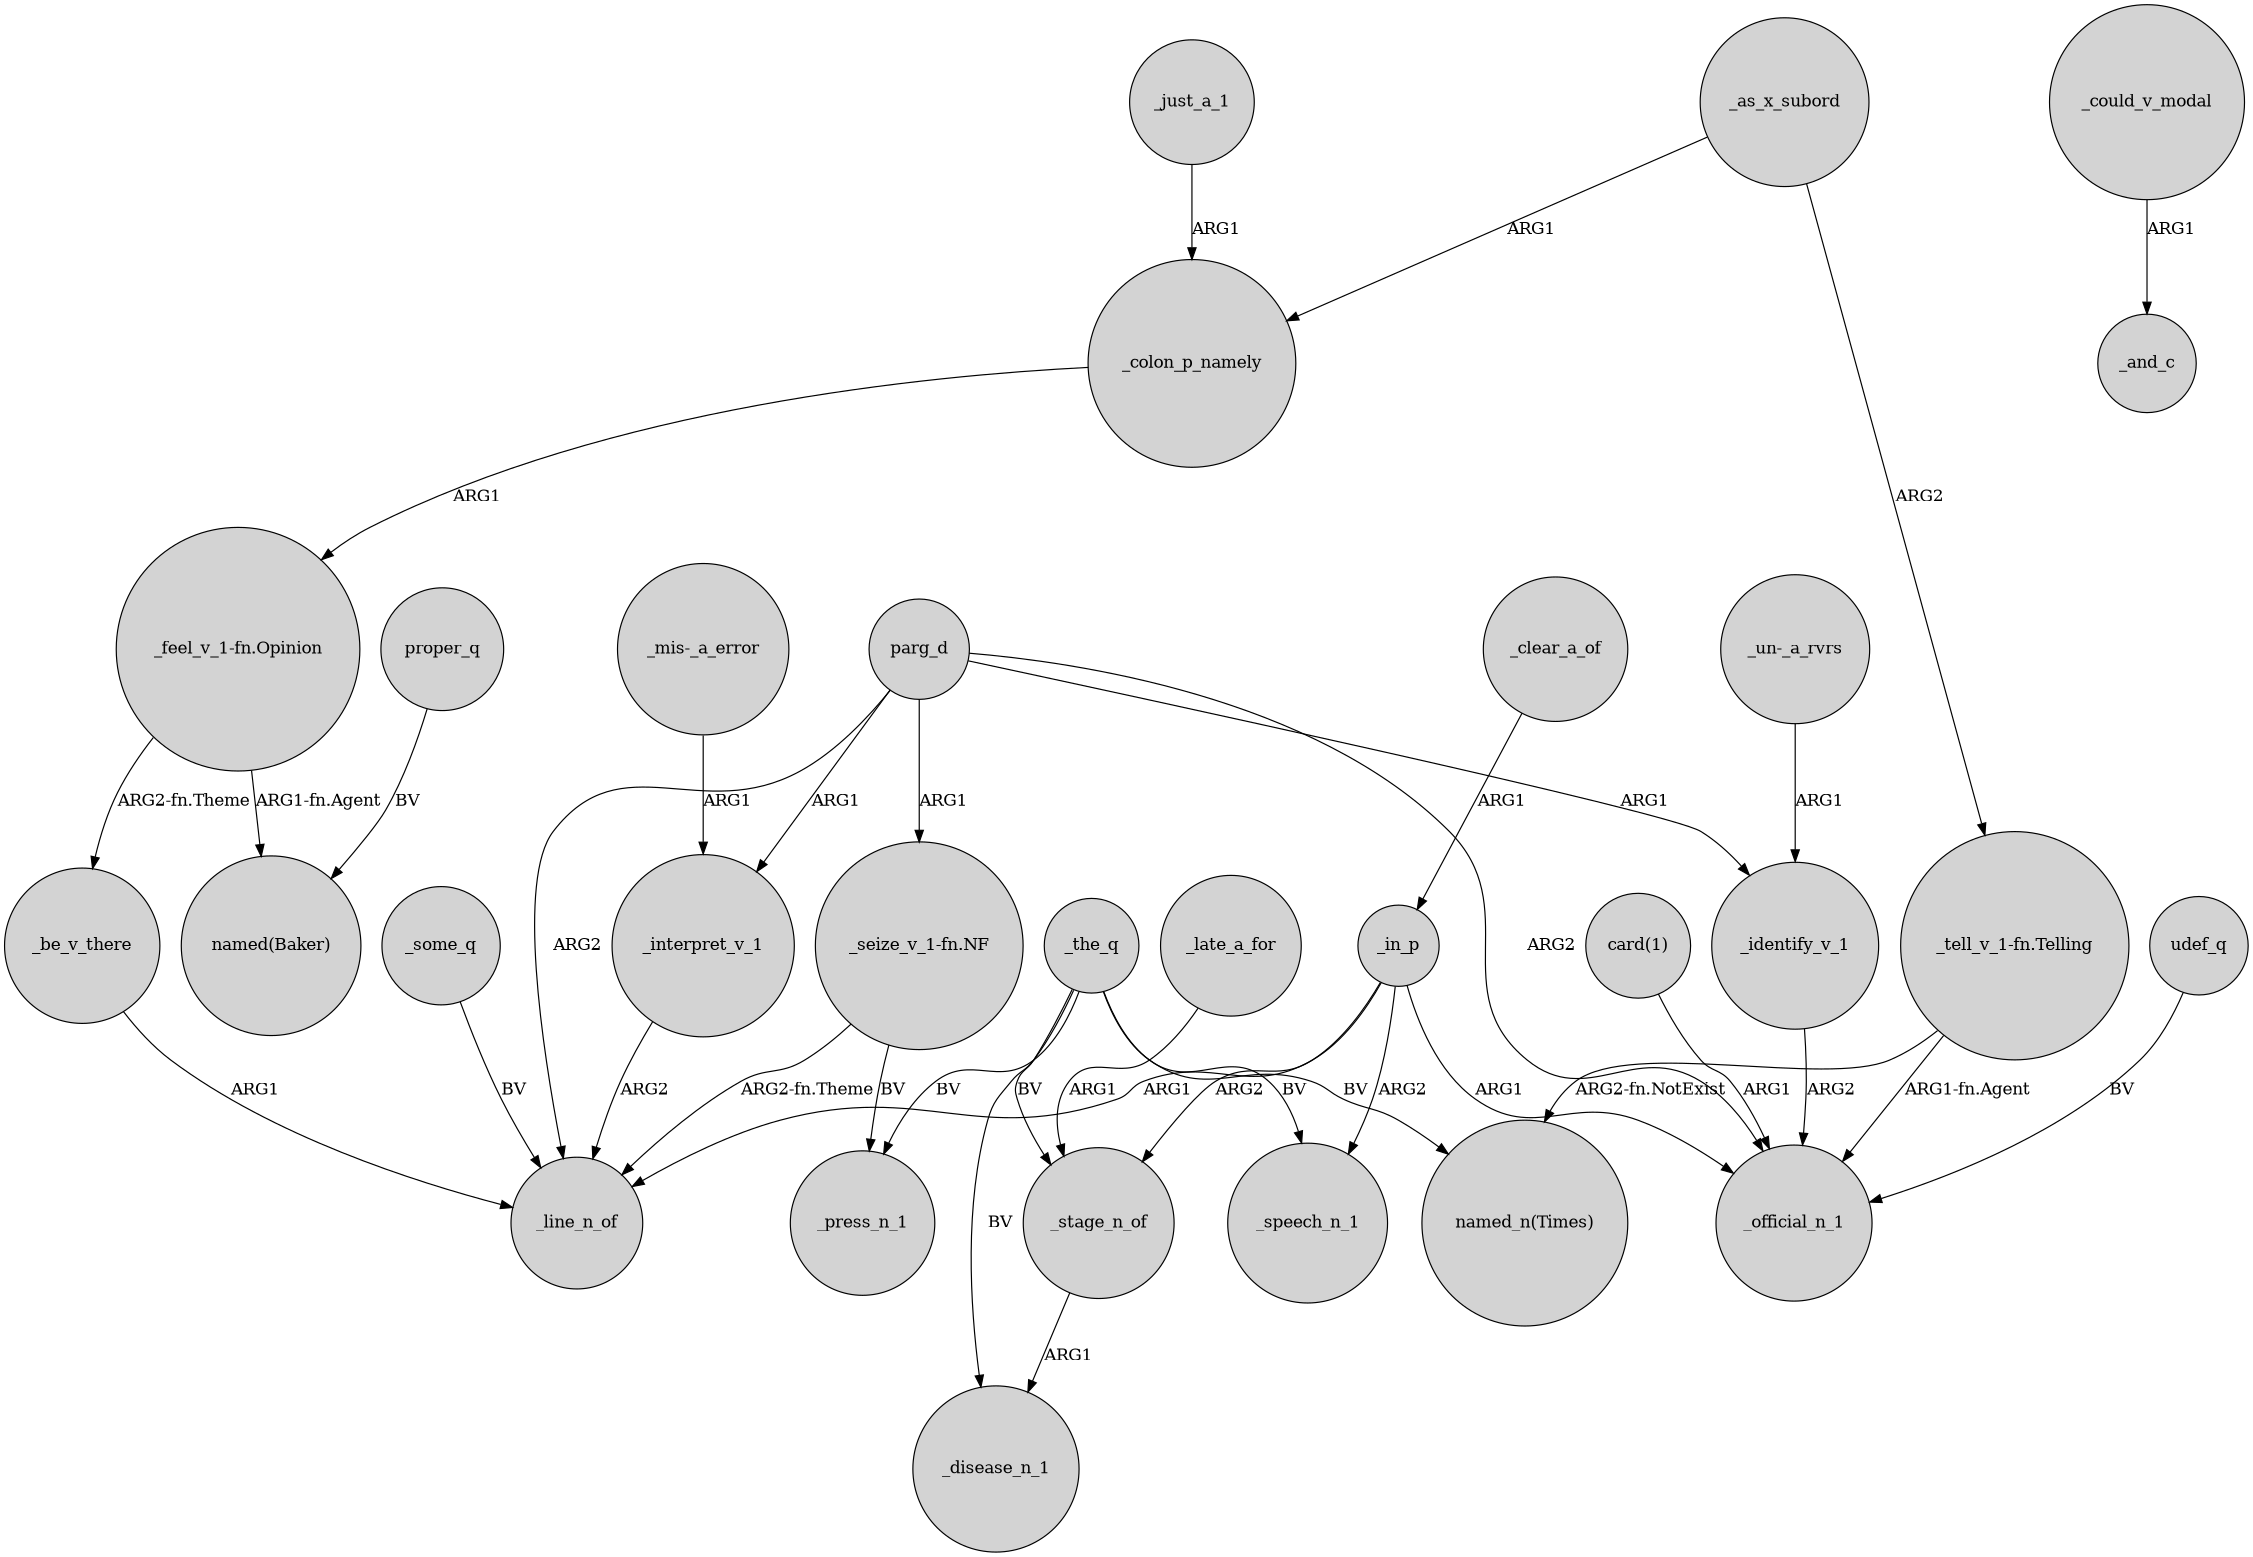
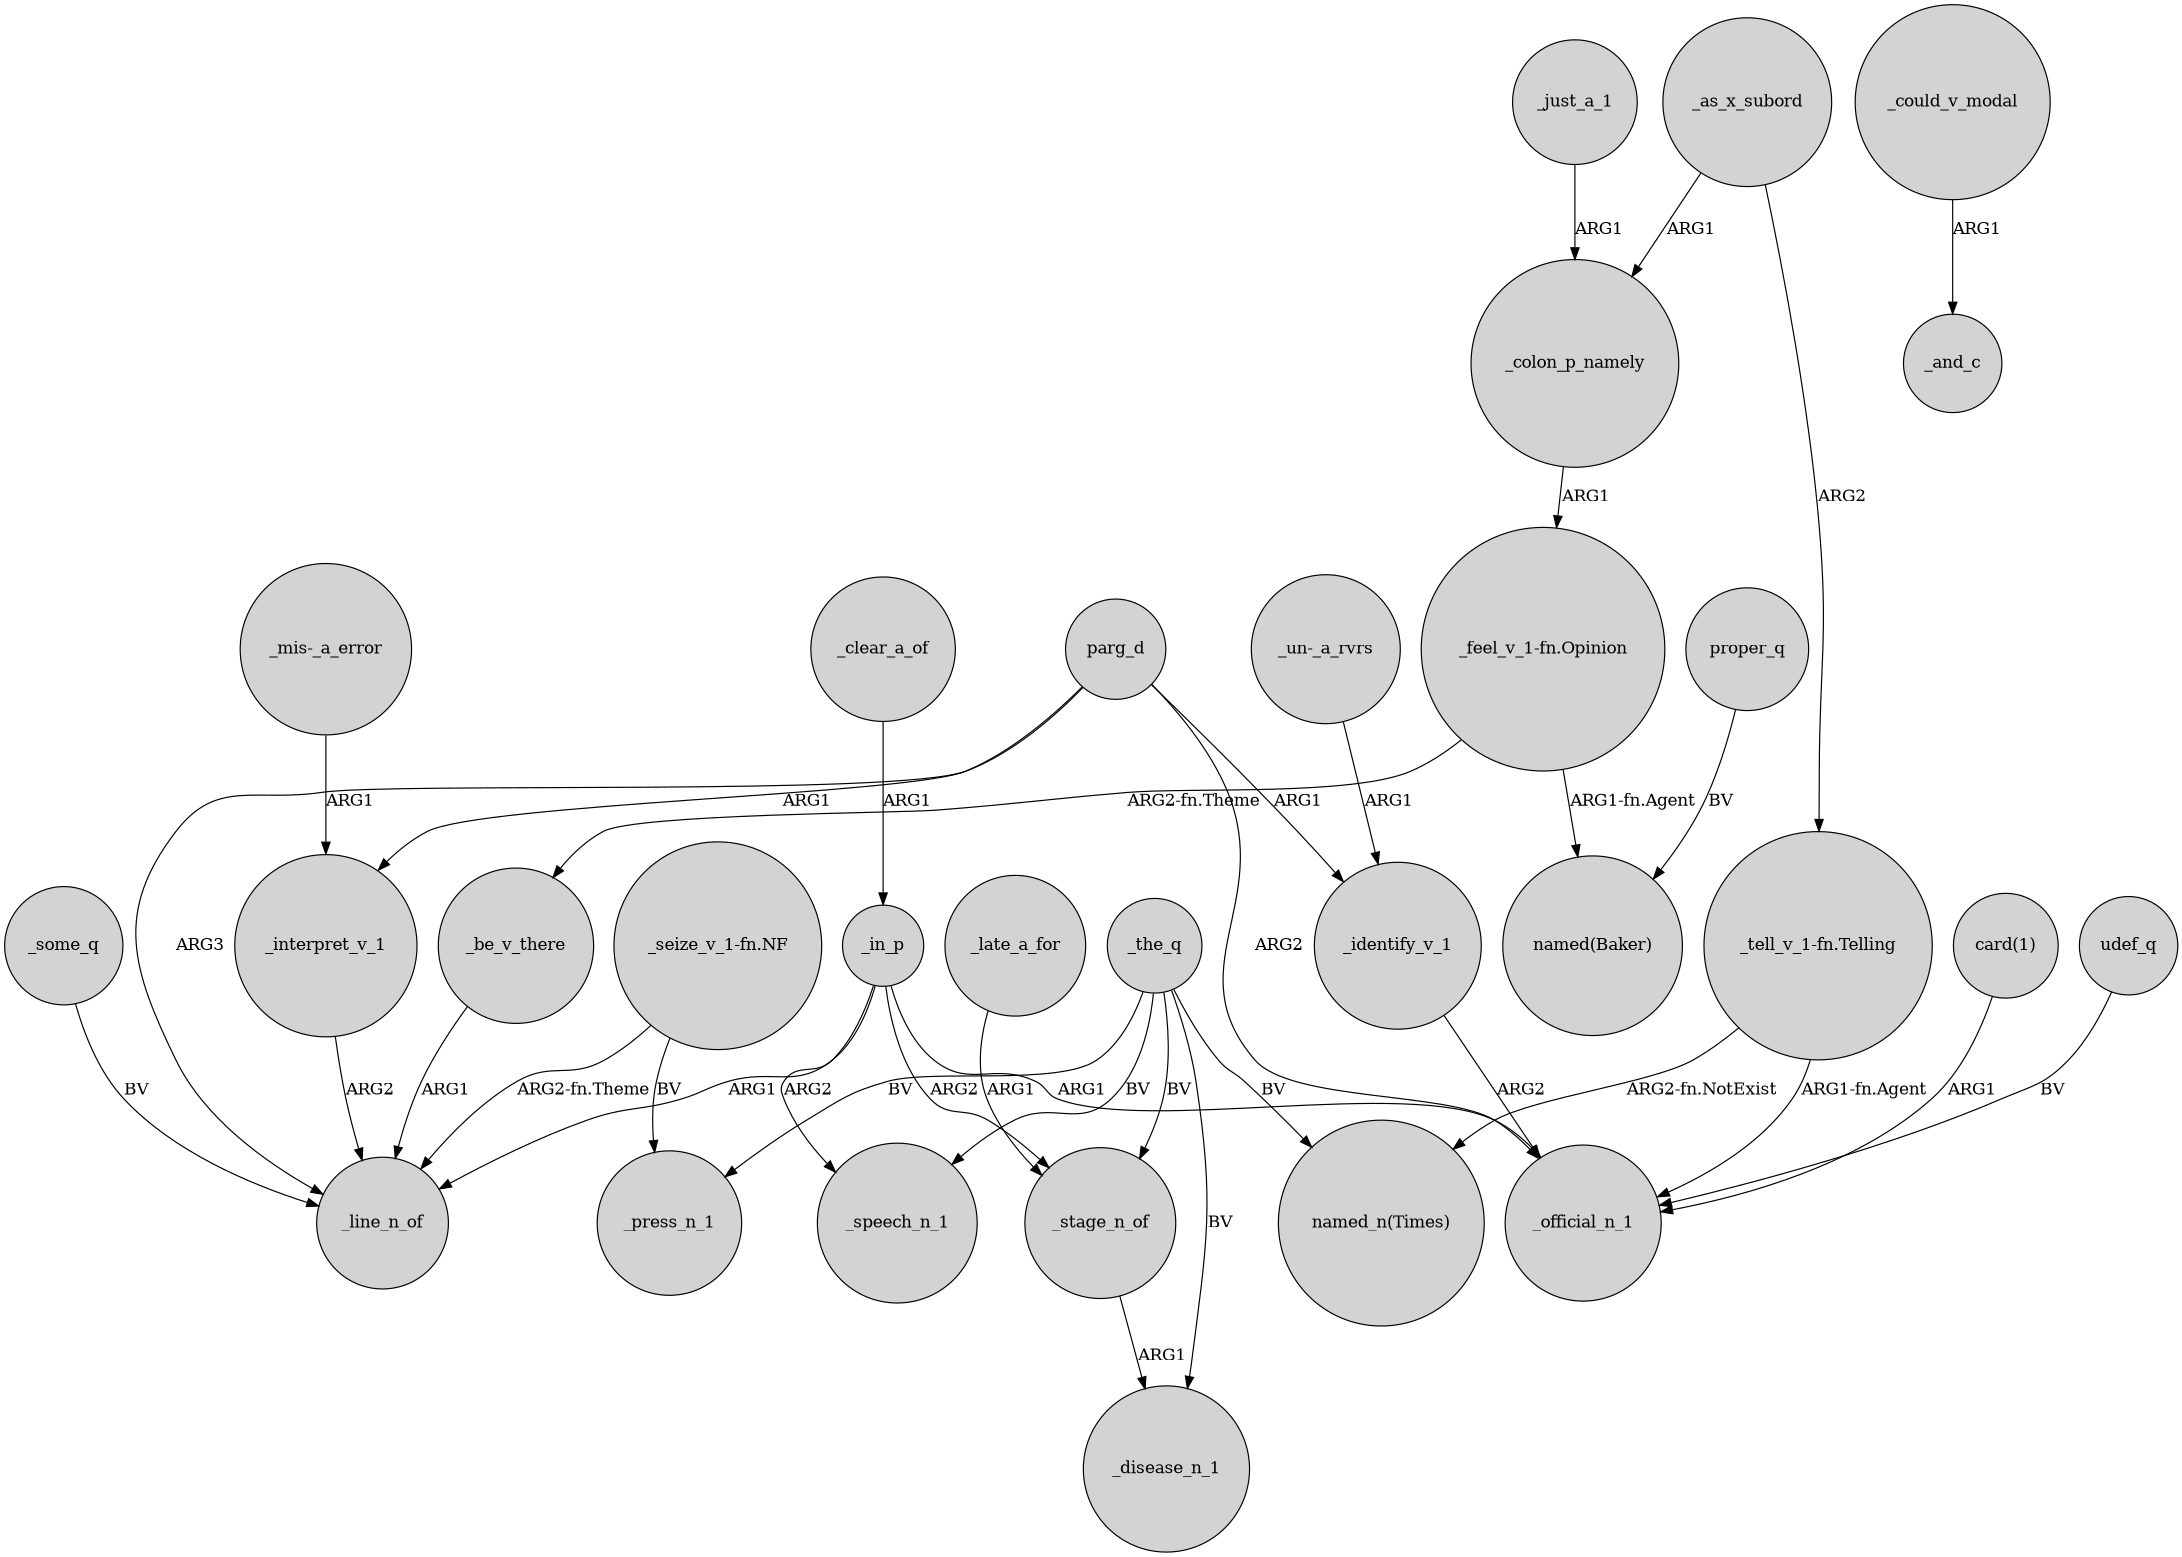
(919, 765) -> none
(577, 946) -> (200, 946)
